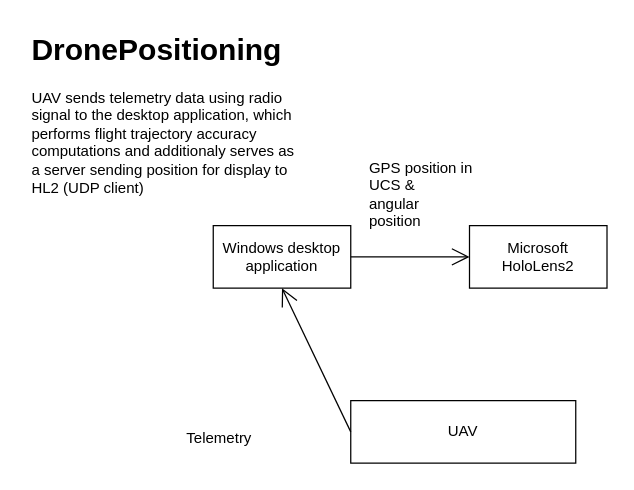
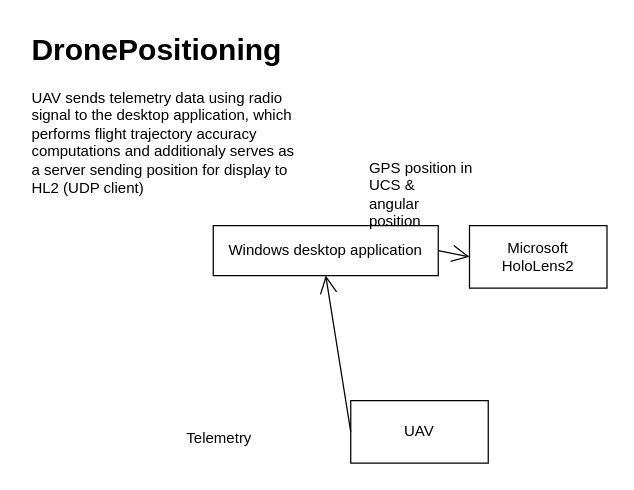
(282, 257) -> (326, 251)
(463, 432) -> (419, 432)
